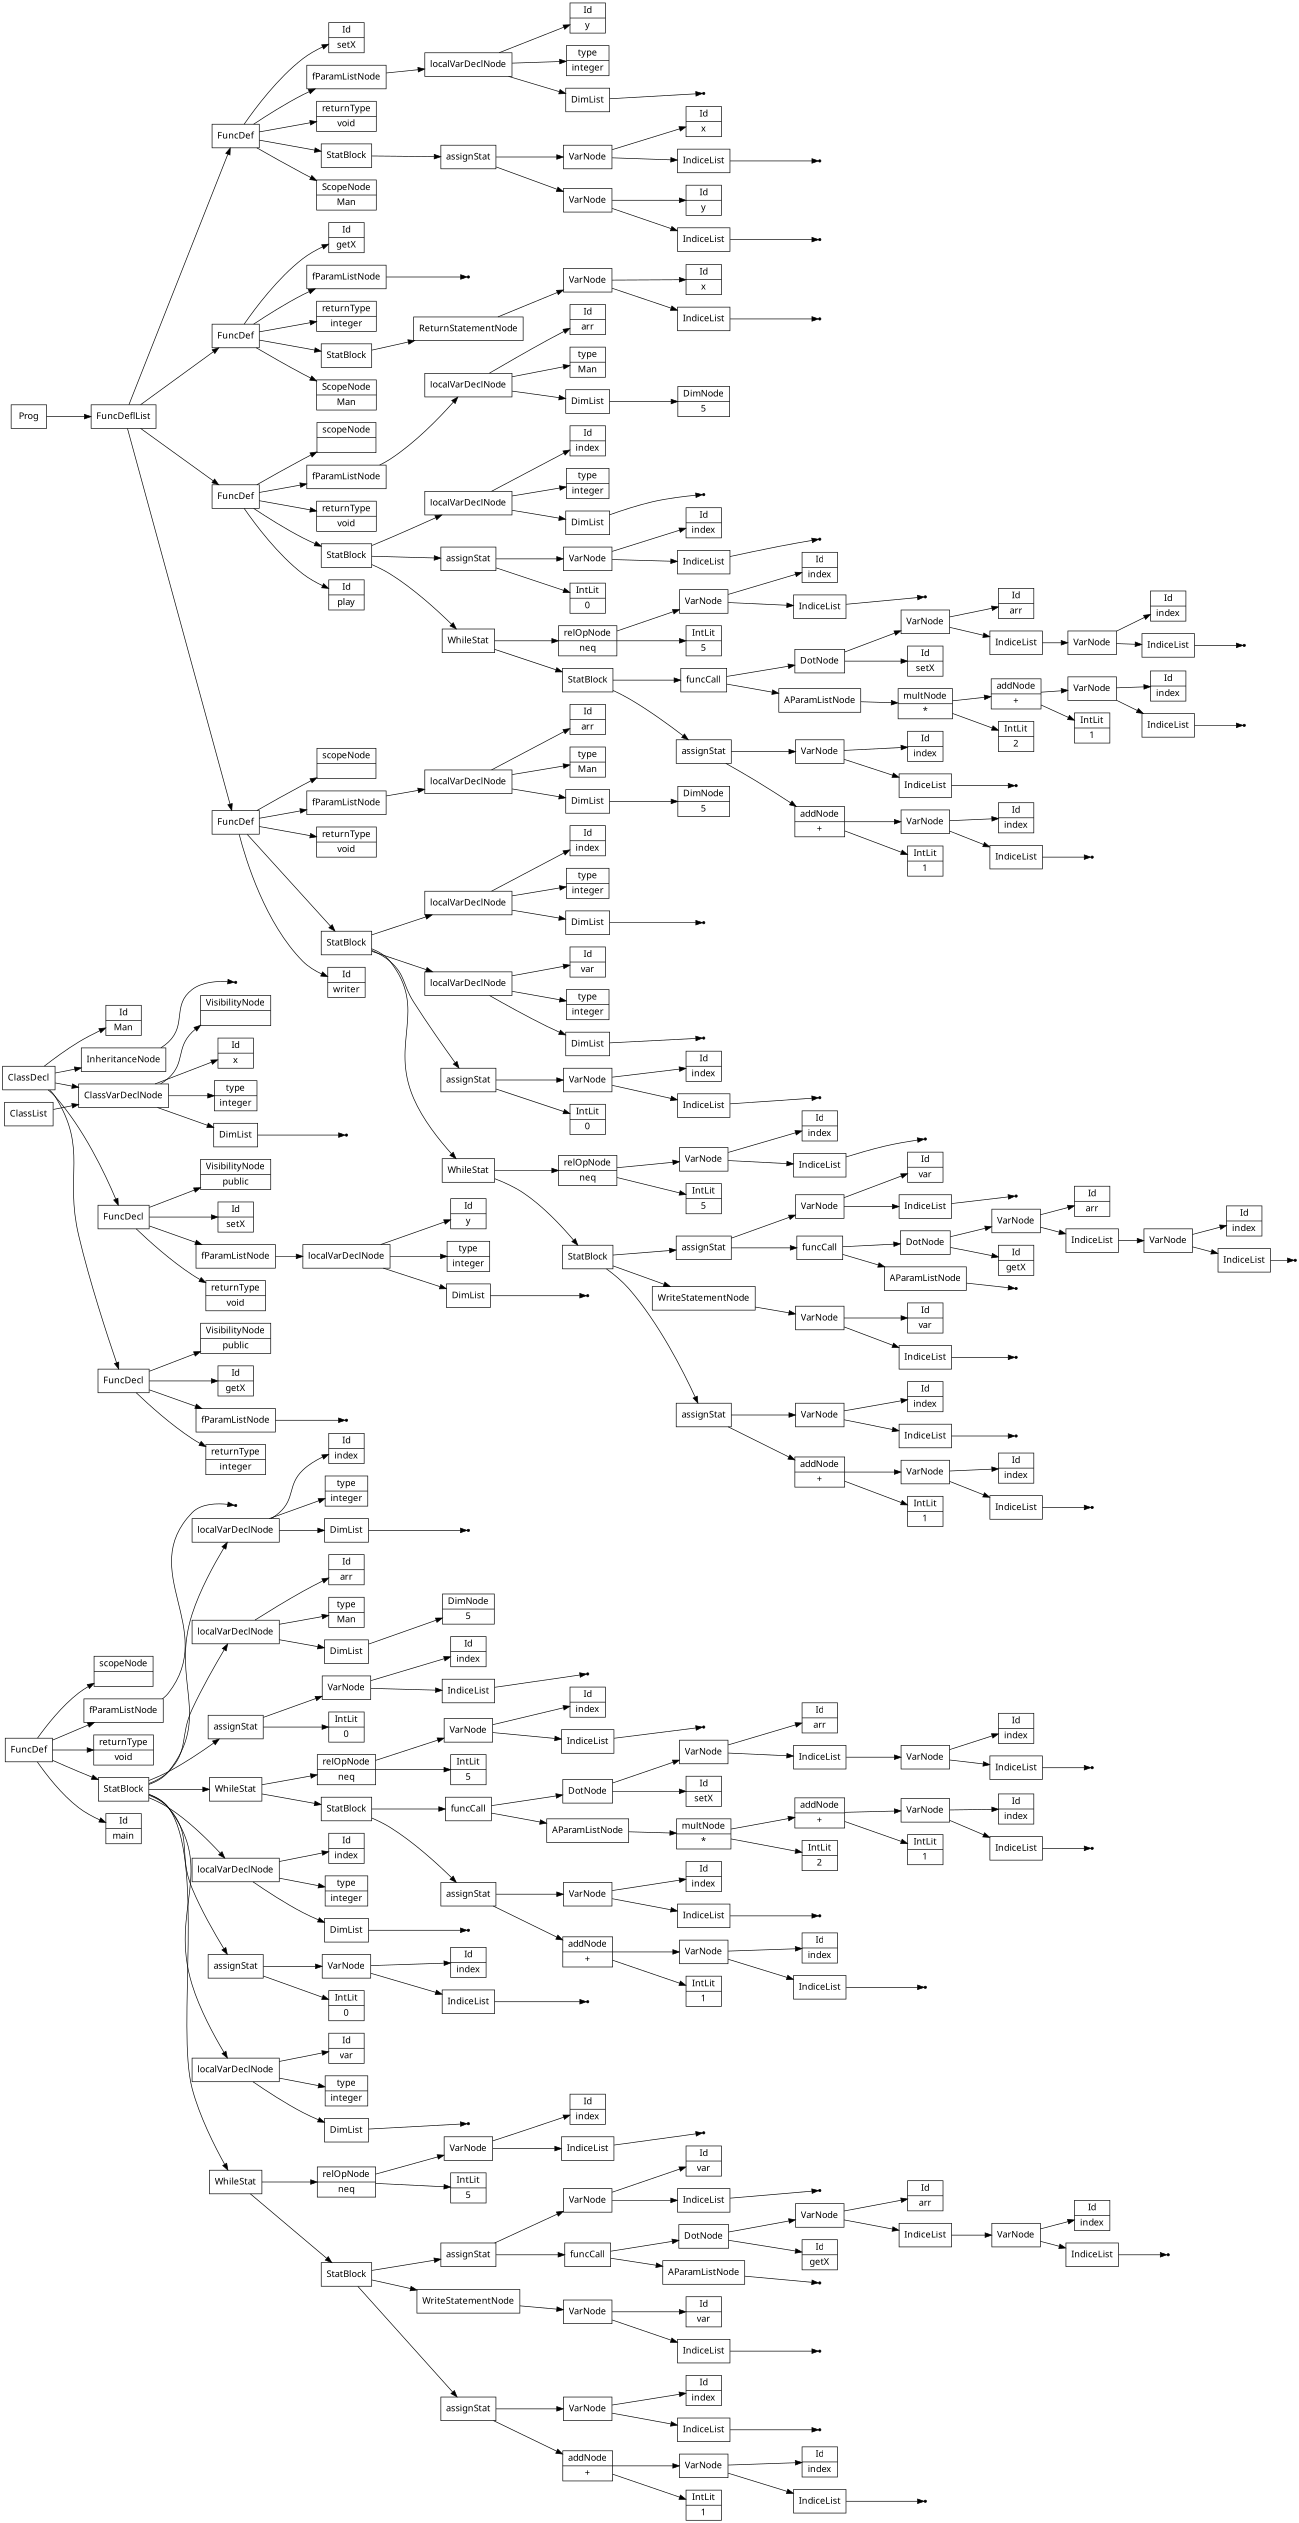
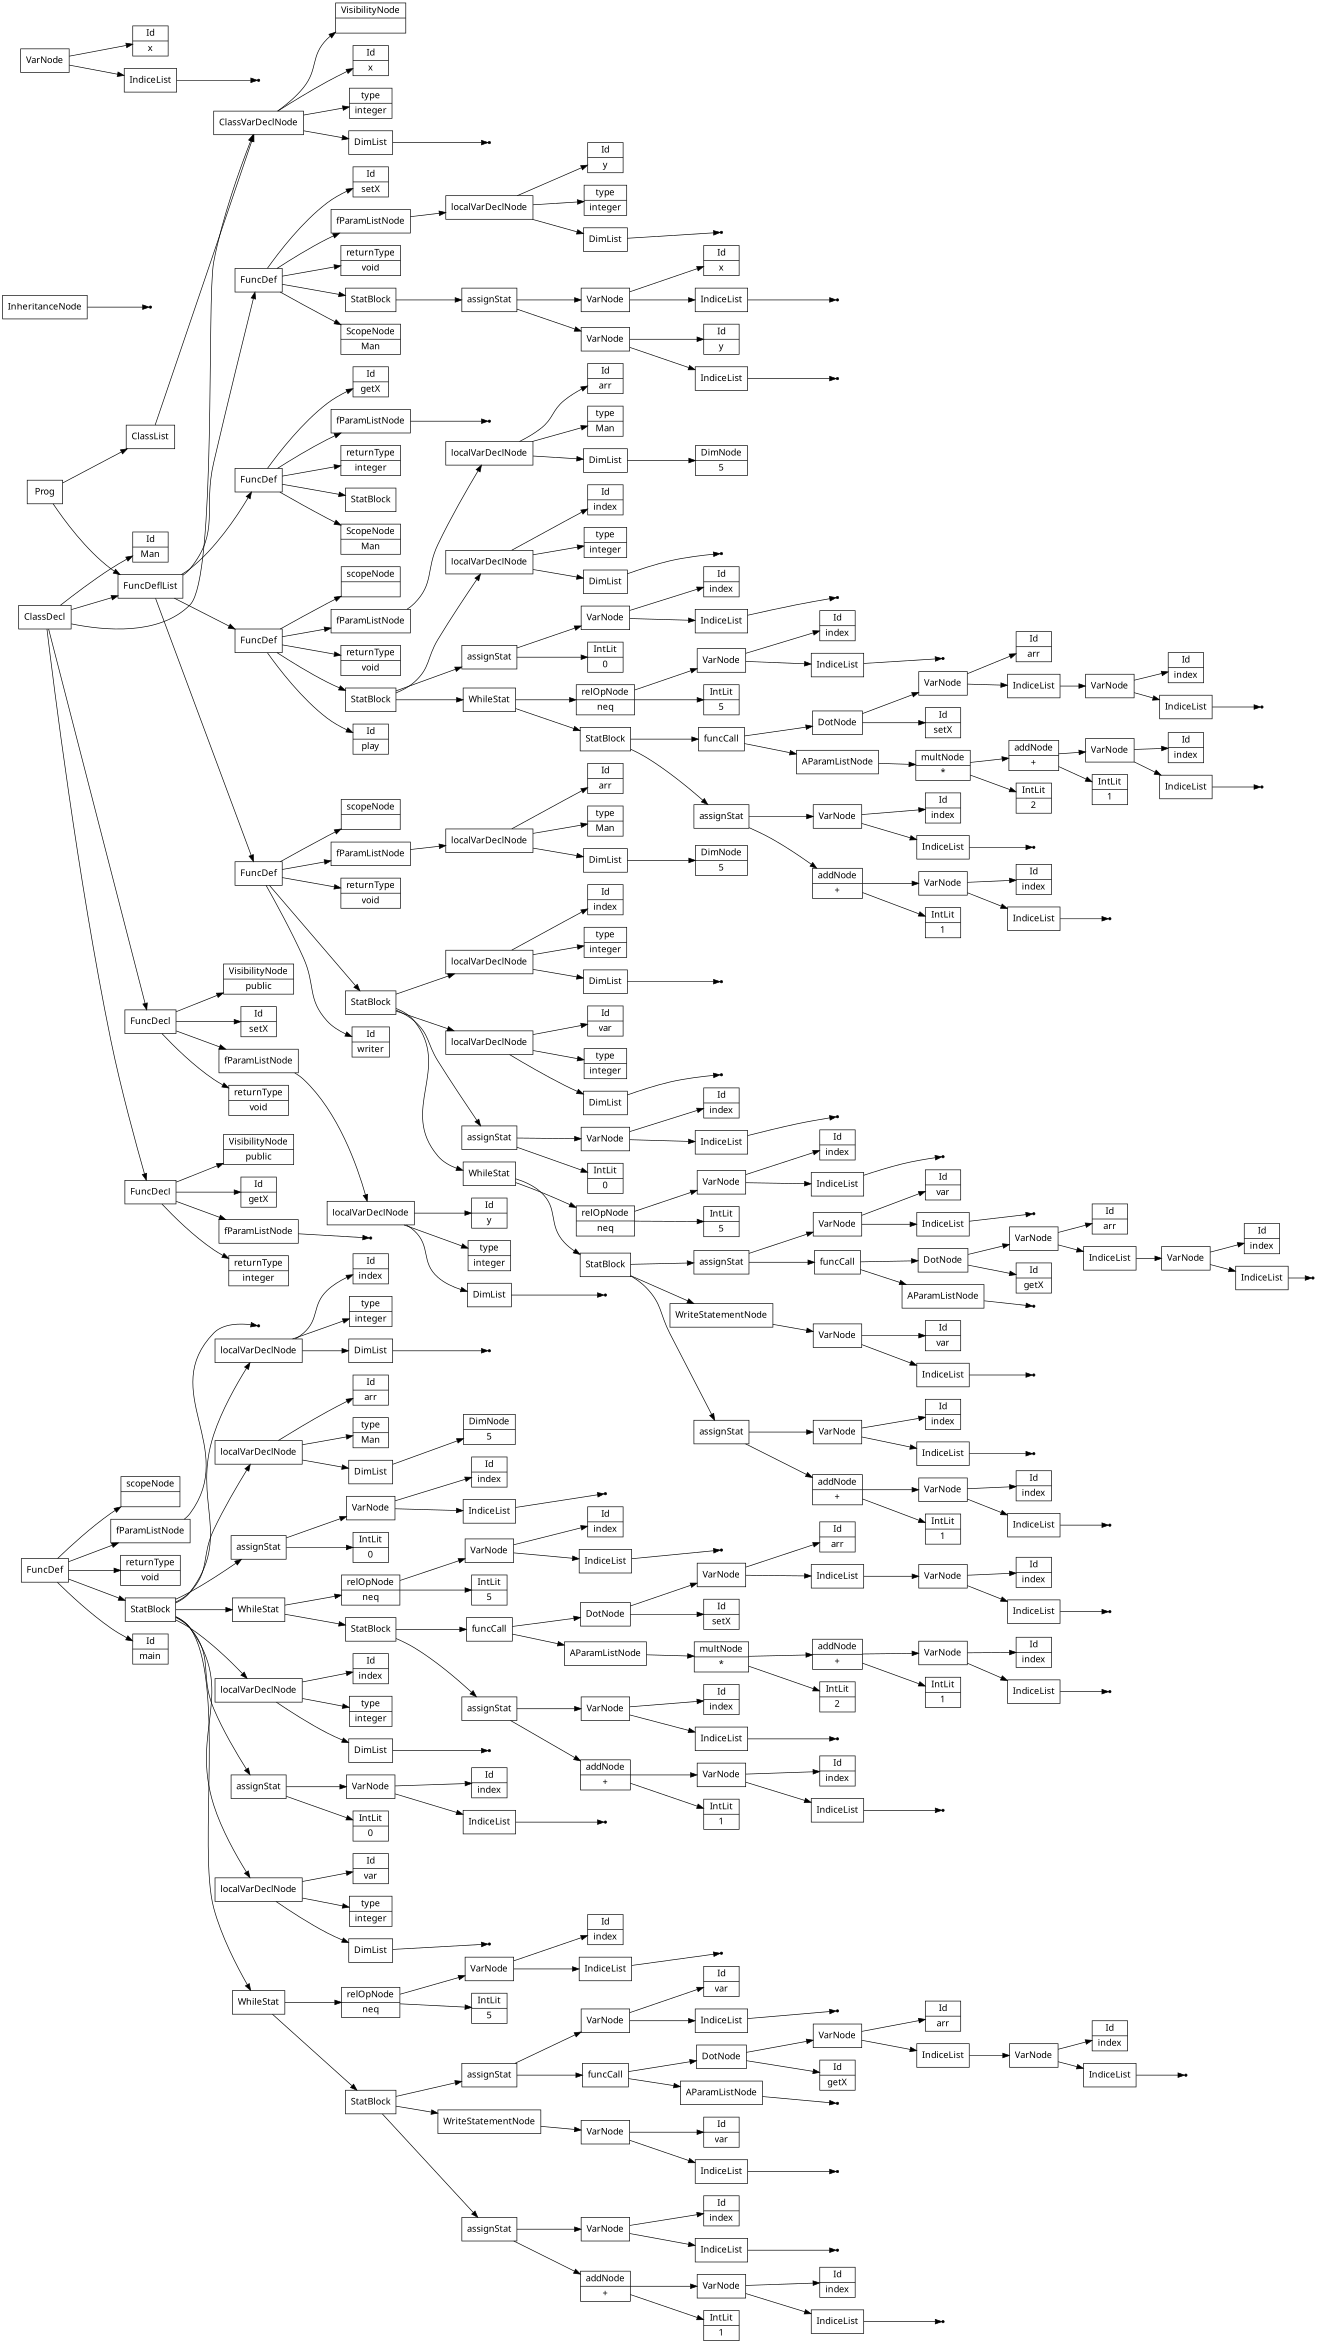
(468, 329) -> none
none -> (92, 467)
(65, 1071) -> (91, 604)
